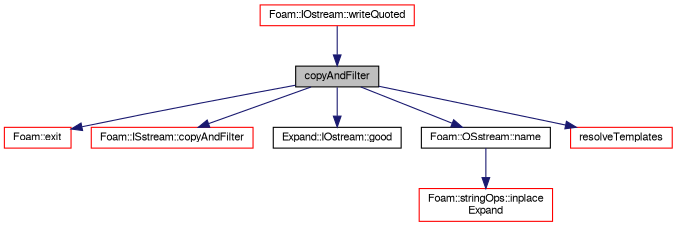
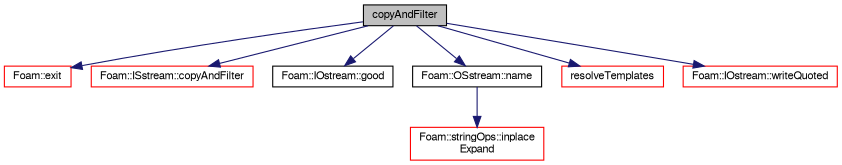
(337, 40) -> (570, 44)
(337, 138) -> (333, 77)
